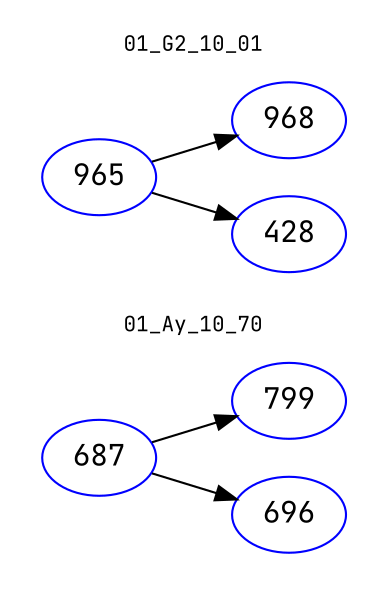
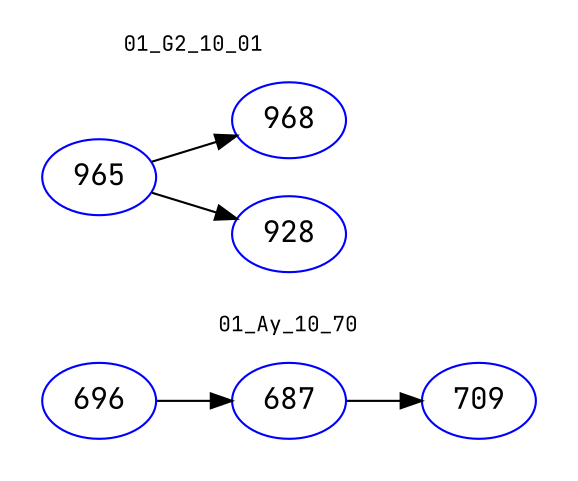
(289, 234) -> (289, 234)
(289, 401) -> (479, 401)
(184, 483) -> (184, 401)
